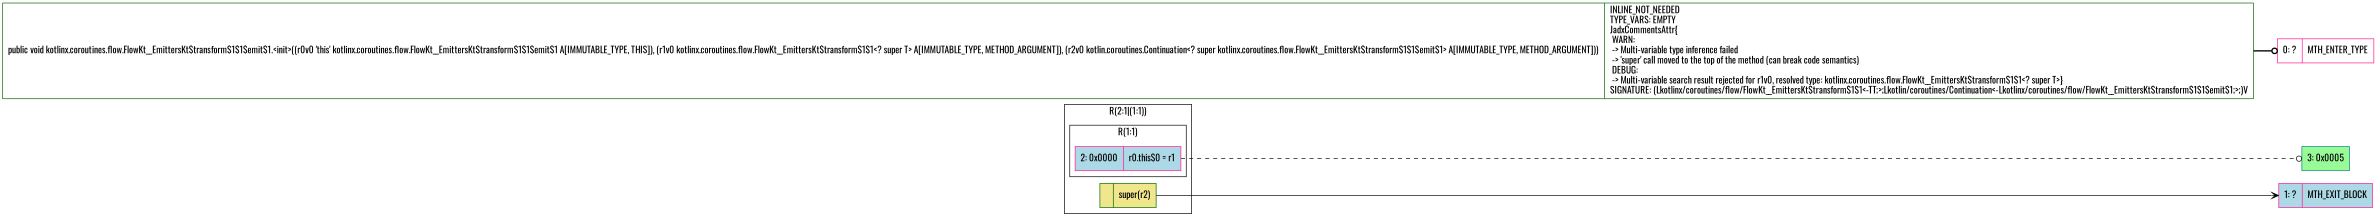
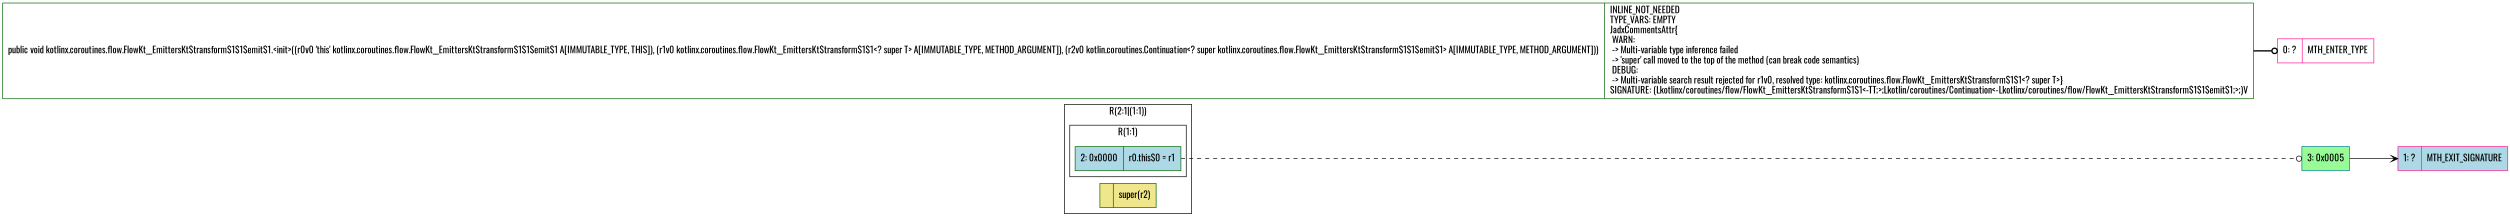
(1128, 159) -> (1128, 159)
(1714, 195) -> (2370, 159)
(2337, 195) -> (2465, 158)
